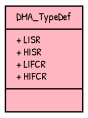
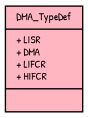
(29, 52) -> (28, 52)
